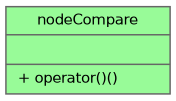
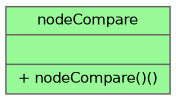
(68, 78) -> (88, 78)
